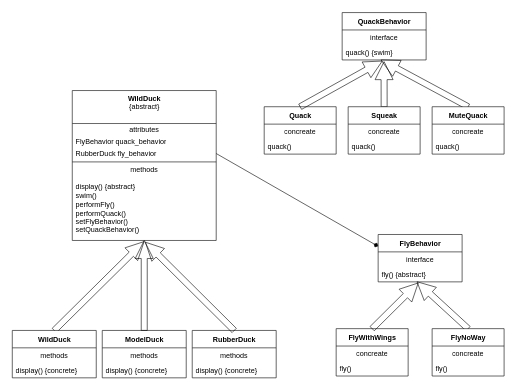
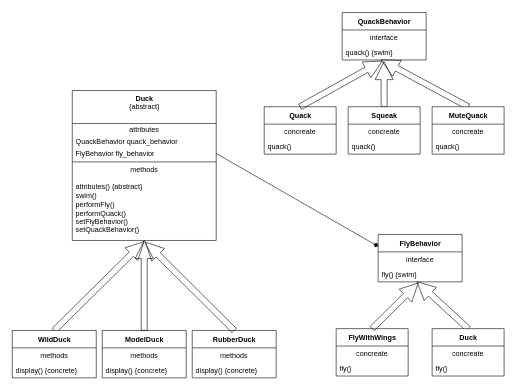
(145, 103) -> (145, 103)
(125, 141) -> (130, 141)
(119, 153) -> (120, 153)
(113, 209) -> (120, 209)
(412, 275) -> (403, 275)
(469, 338) -> (469, 338)
